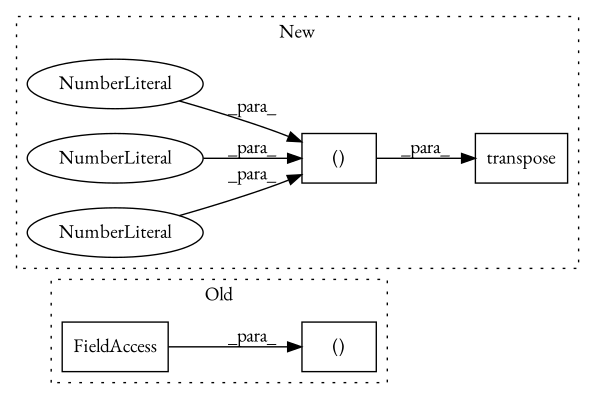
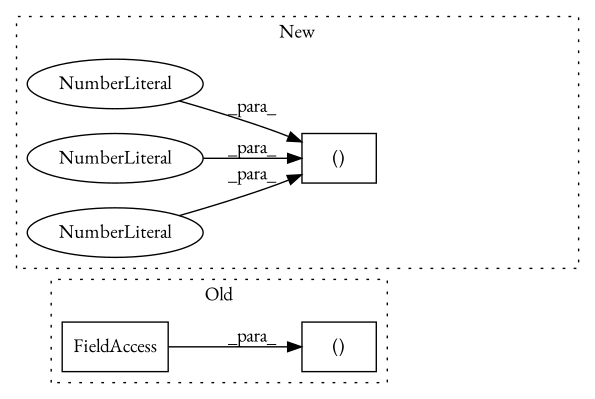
(521, 158) -> none
